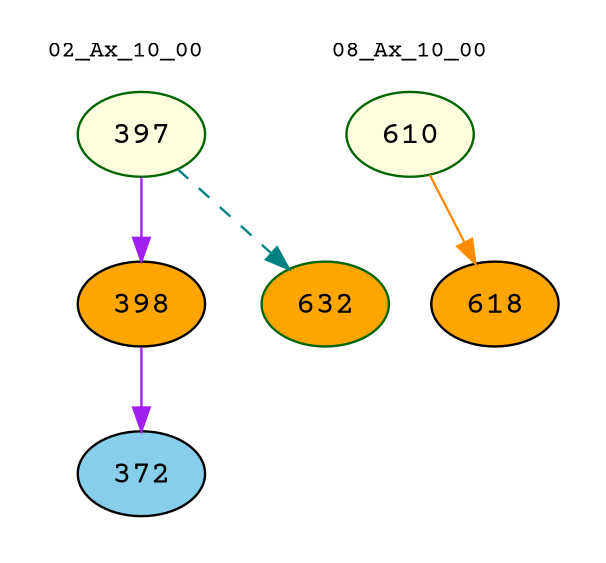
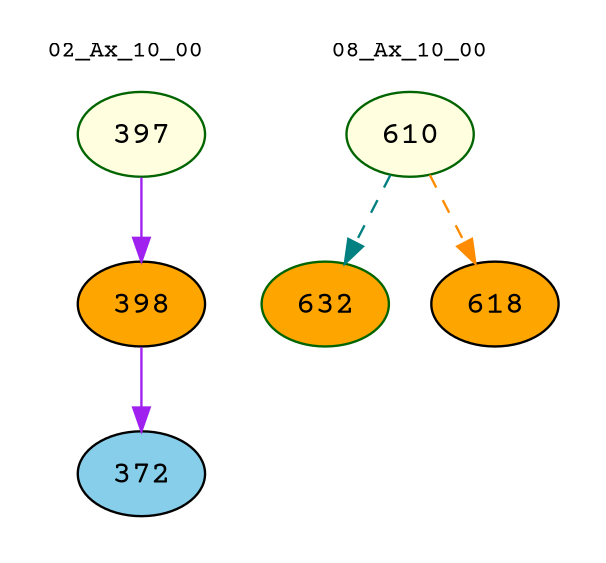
(208, 197) -> (373, 209)
(447, 209) -> (447, 209)
